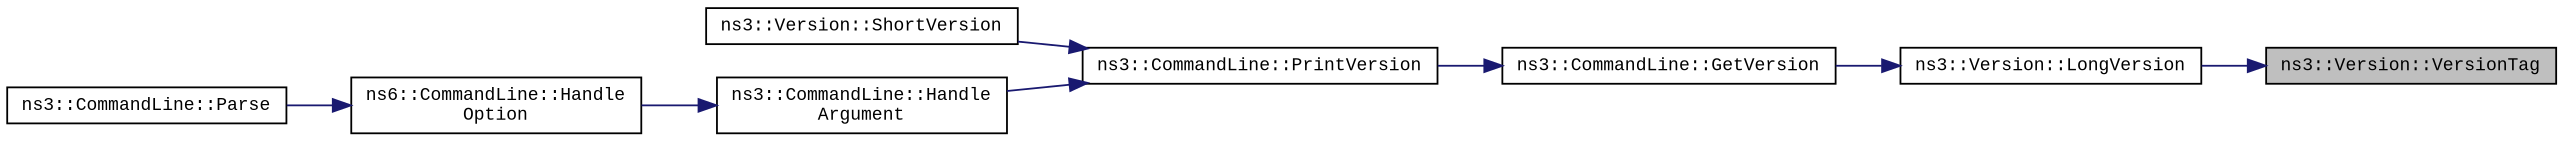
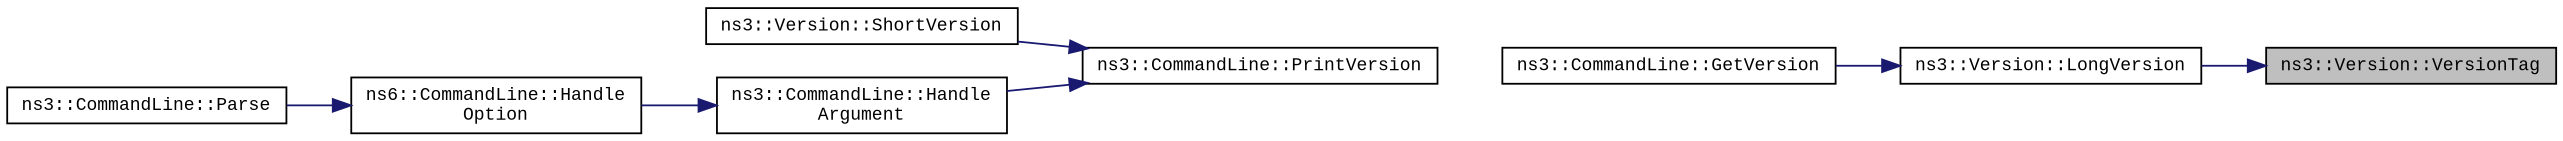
(1461, 66) -> none
